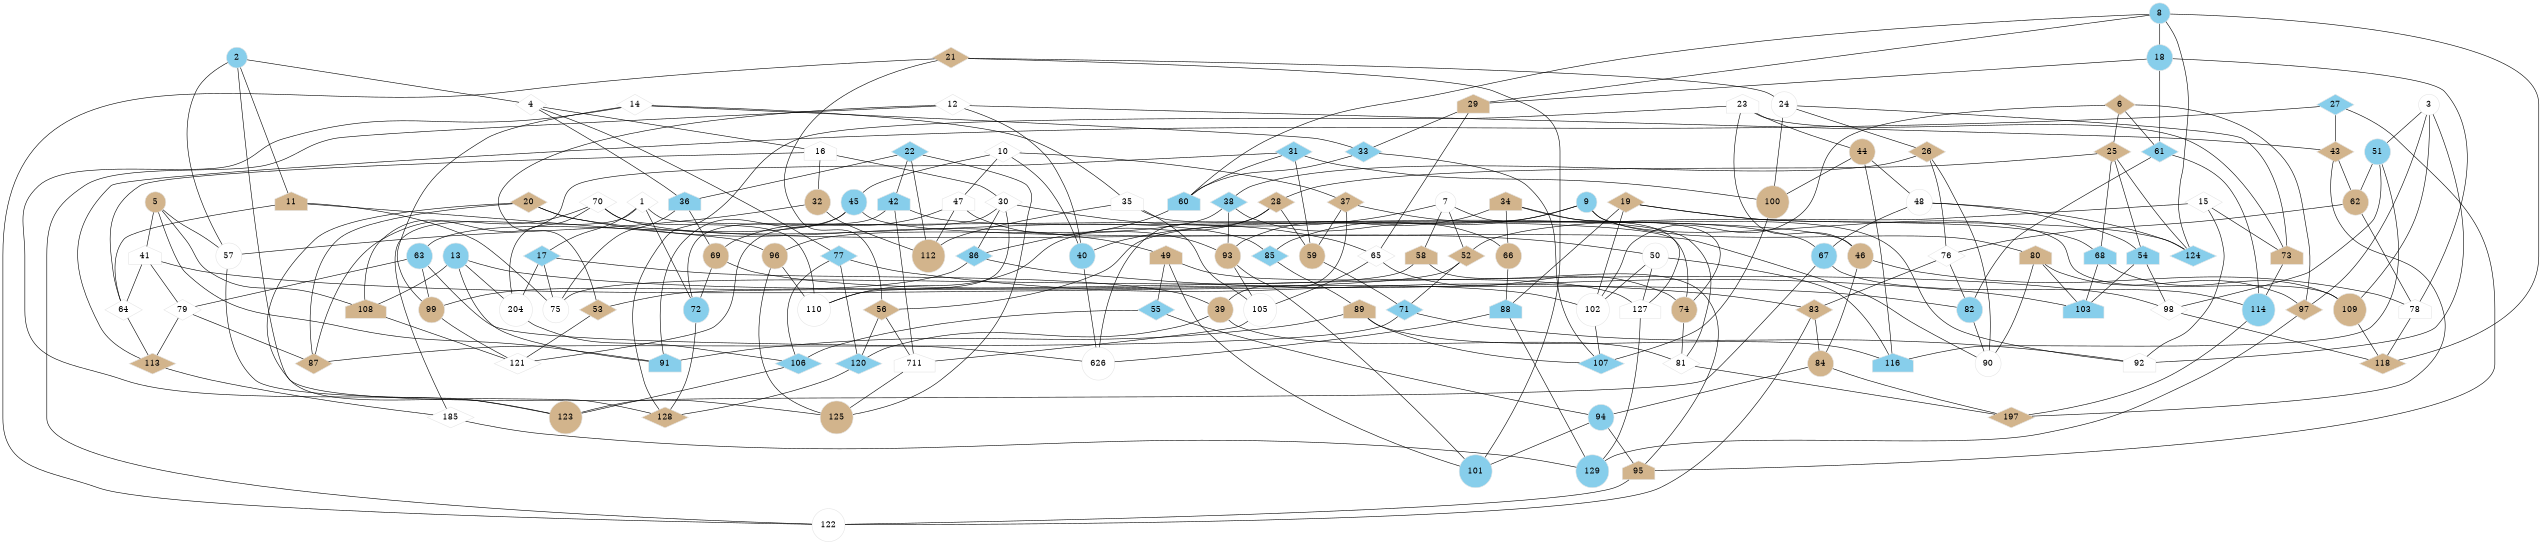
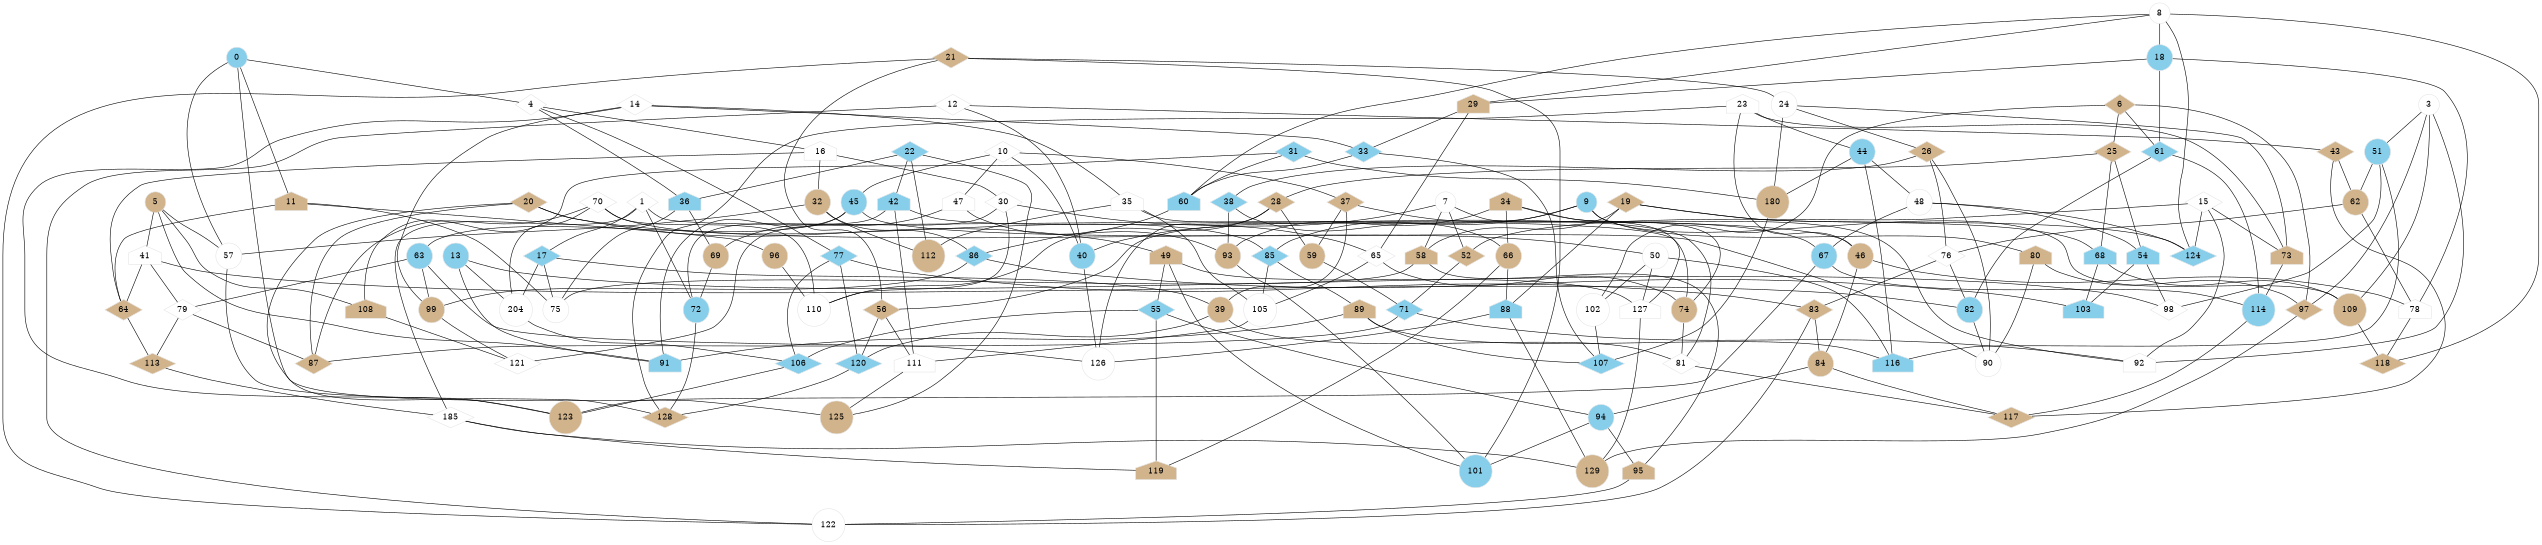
(2160, 13) -> (2160, 13)
(237, 58) -> (237, 58)
(2335, 105) -> none
(1862, 152) -> (1862, 152)
(2147, 201) -> (2198, 229)
(1303, 202) -> none
(1773, 202) -> (1773, 202)
(945, 226) -> none
(989, 229) -> (930, 233)
(1005, 232) -> none
(1610, 253) -> (1519, 228)
(1243, 282) -> (1267, 275)
(421, 283) -> none
(2062, 286) -> none
(1152, 287) -> none
(124, 310) -> (124, 310)
(598, 310) -> none
(2275, 336) -> none
(763, 364) -> none
(915, 364) -> (915, 364)
(1098, 364) -> (1098, 364)
(2011, 417) -> (2011, 417)
none -> (1156, 471)
(1592, 471) -> (1592, 471)
